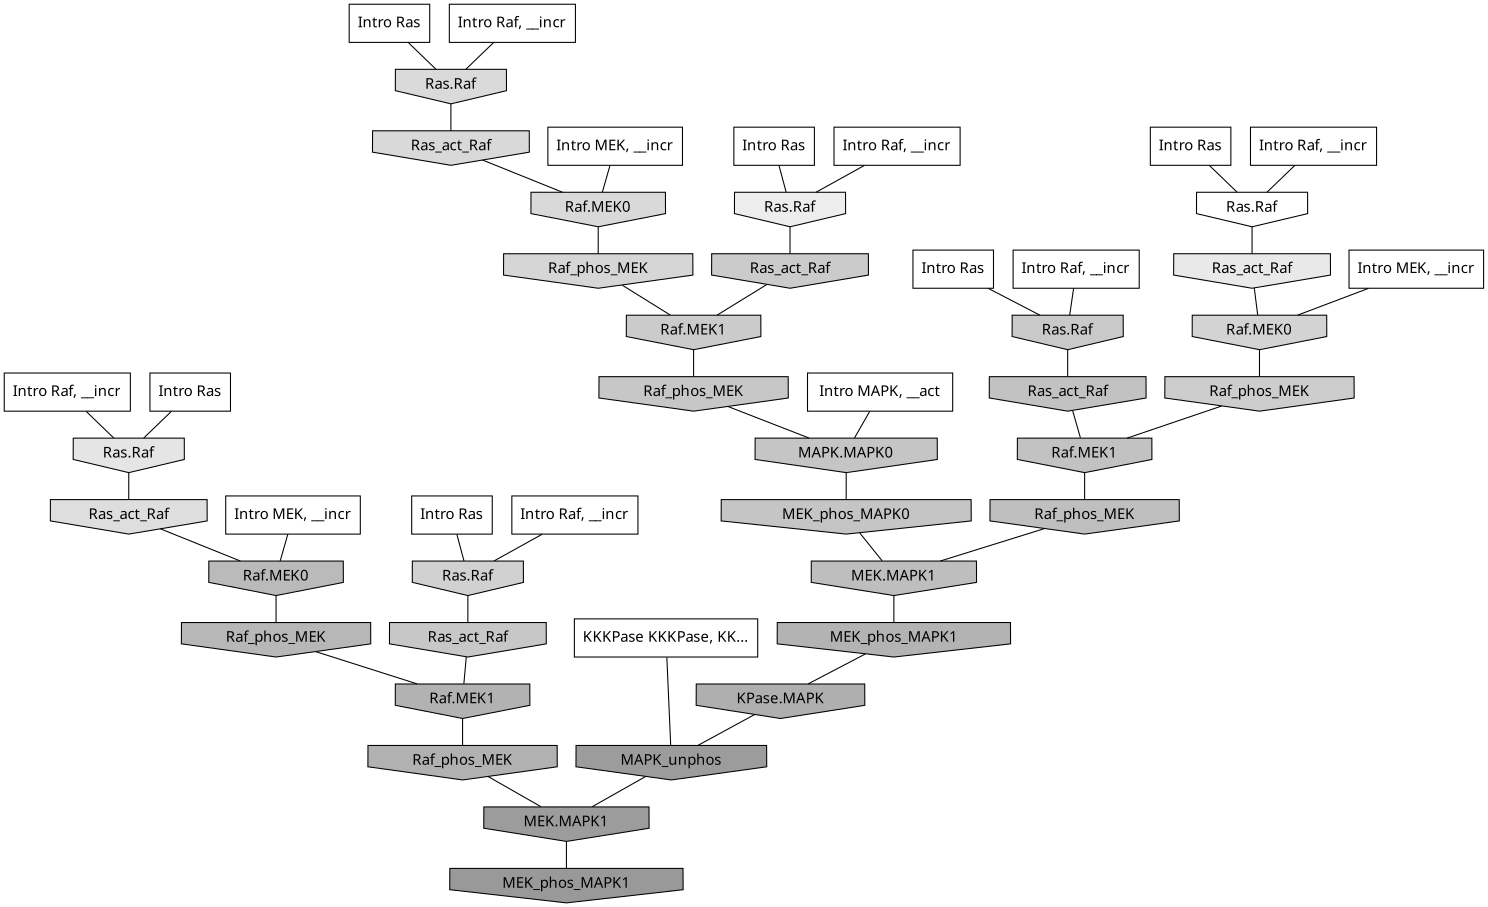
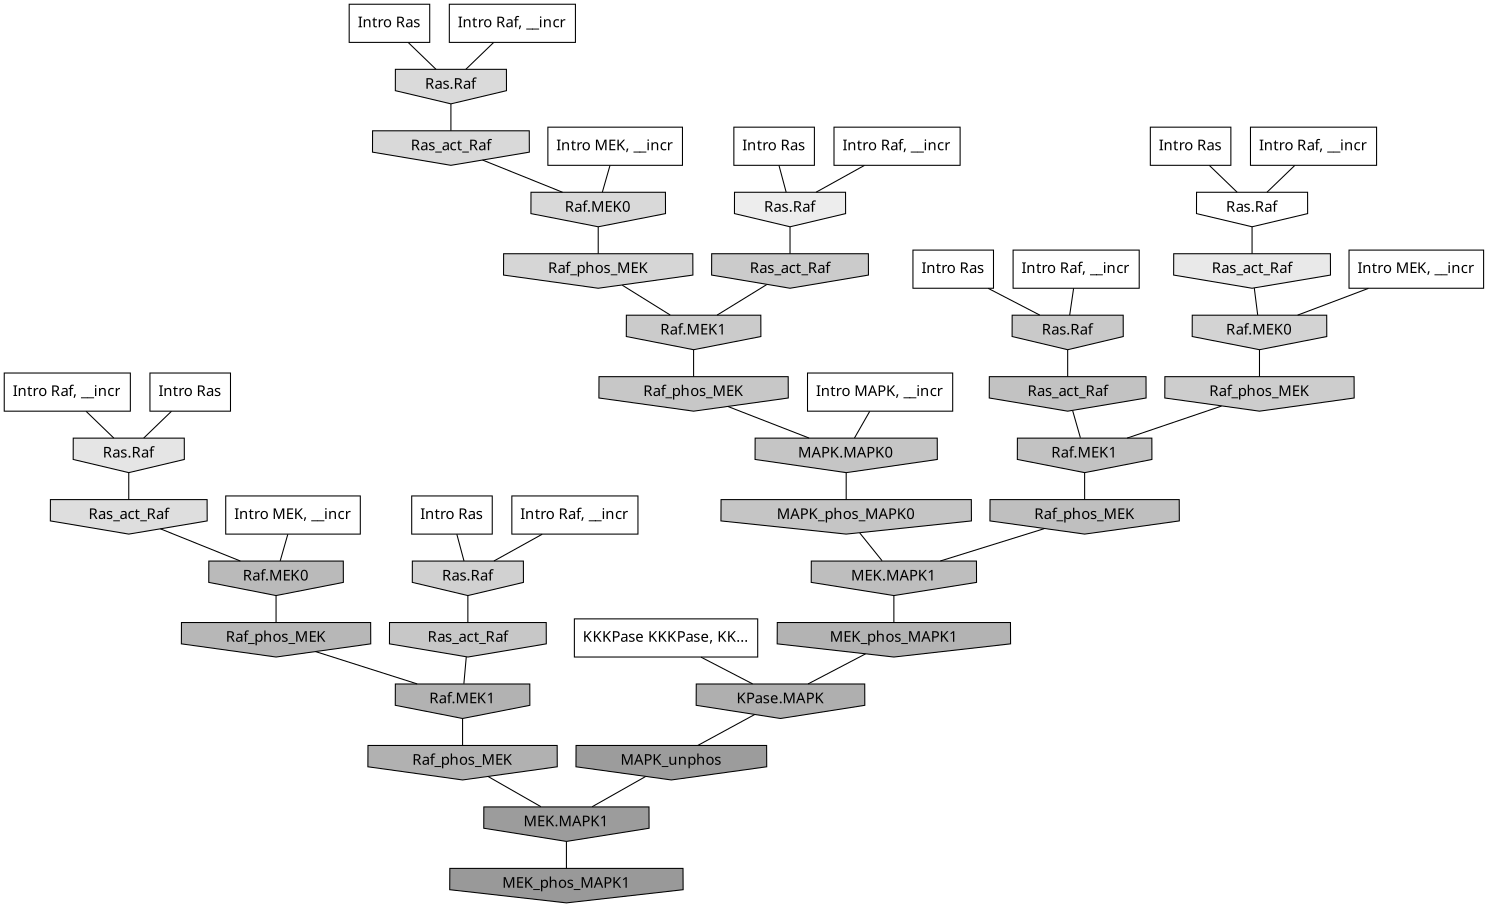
(880, 392) -> (880, 392)
(846, 515) -> (846, 515)
(669, 701) -> (727, 671)
